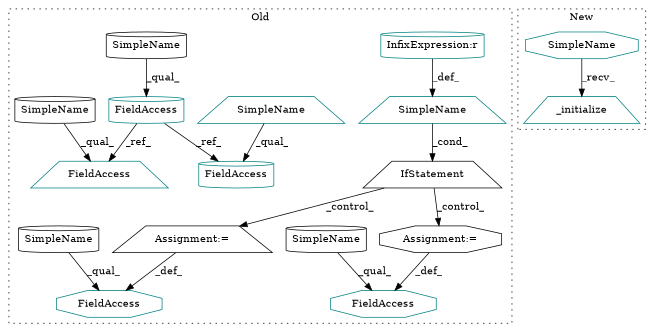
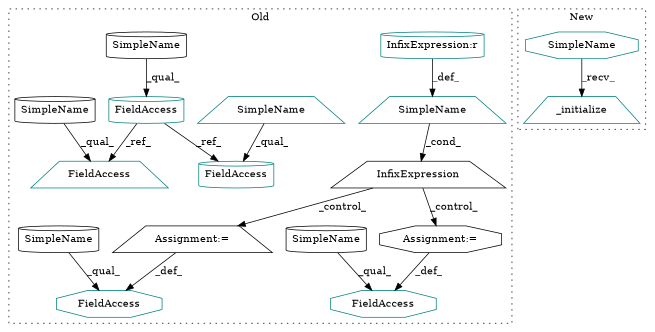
(432, 175) -> (418, 175)
